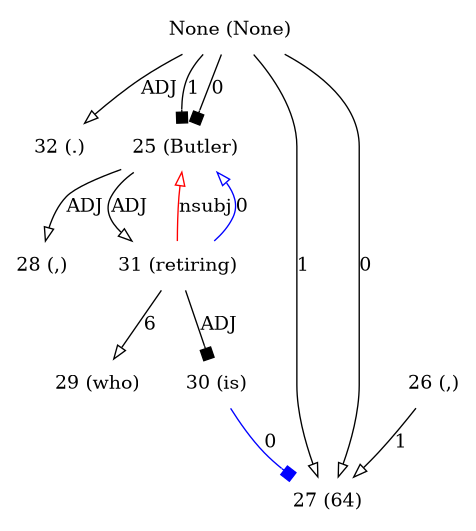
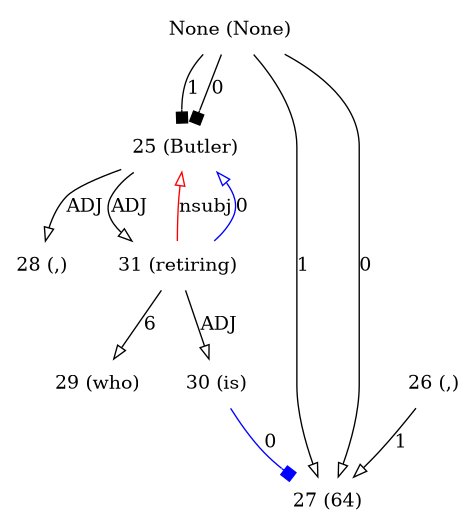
(60, 148) -> none
(195, 318) -> (195, 318)
